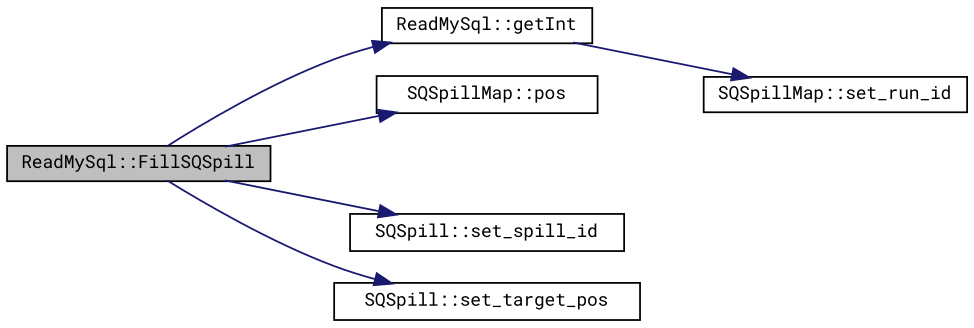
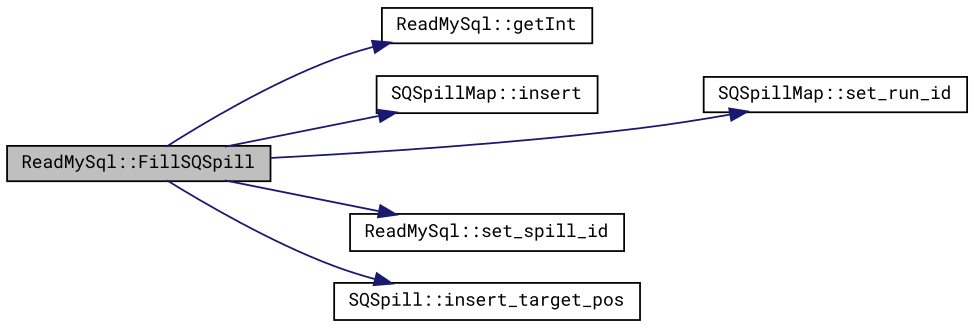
(653, 58) -> (501, 142)
(487, 95) -> (487, 95)
(487, 232) -> (487, 232)
(487, 301) -> (487, 301)
